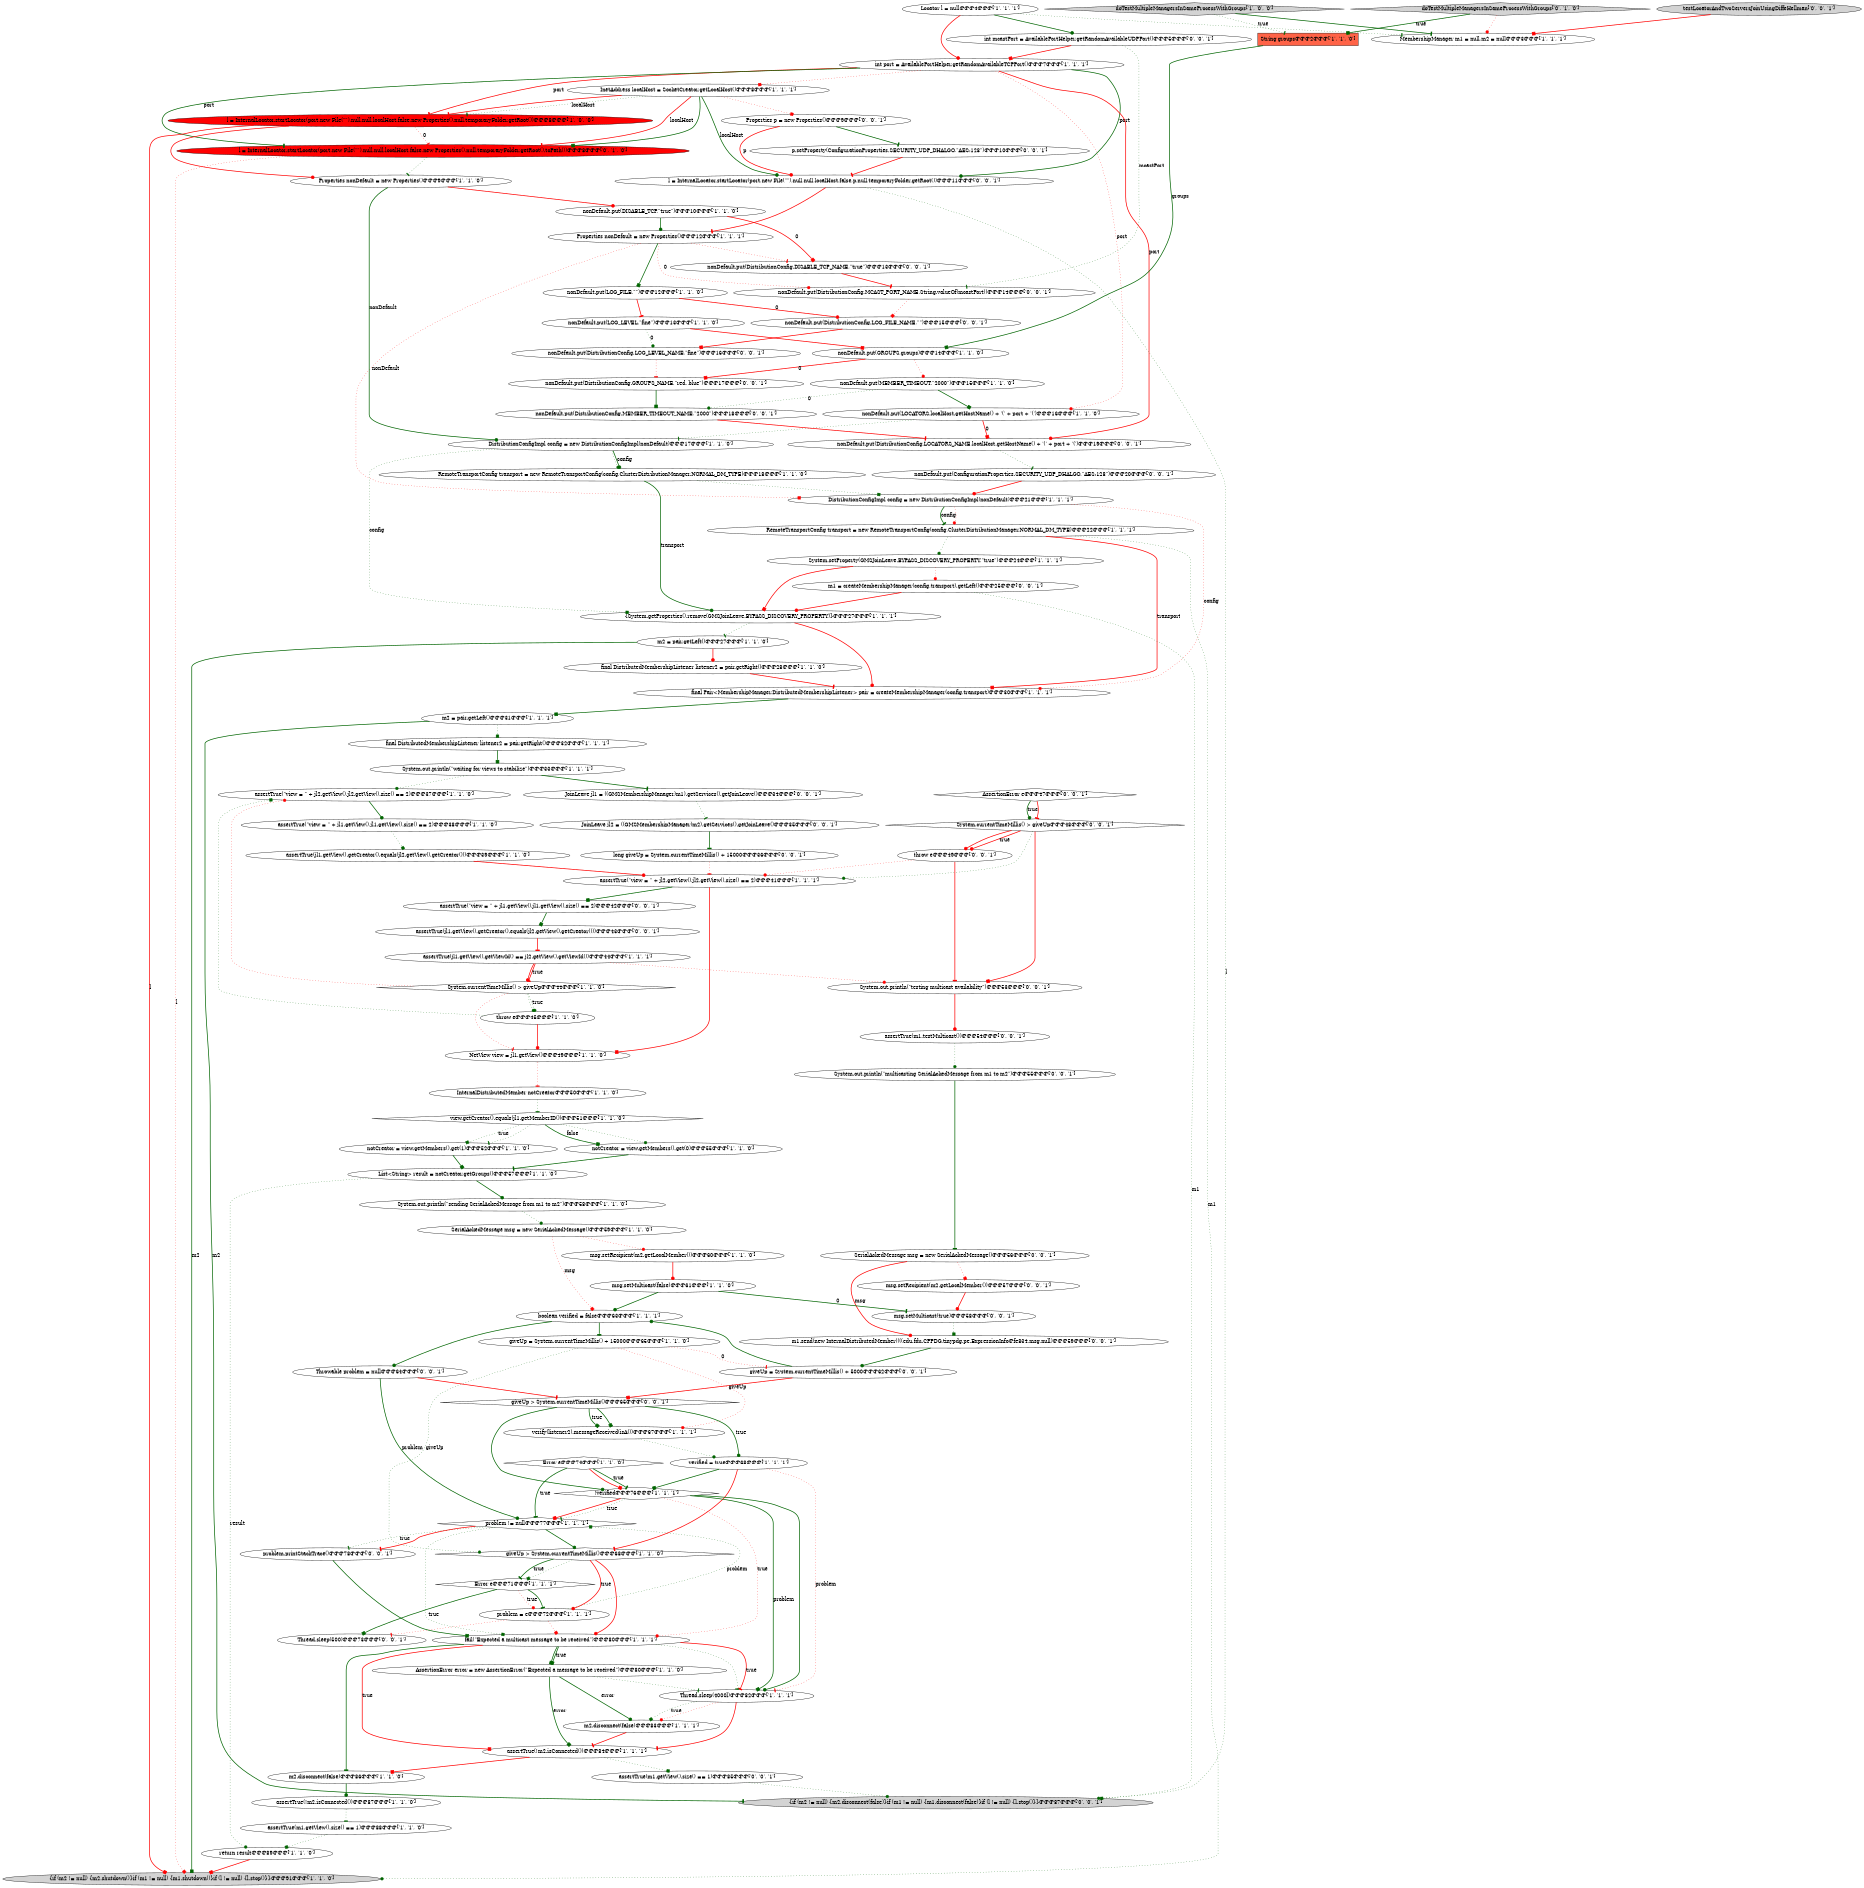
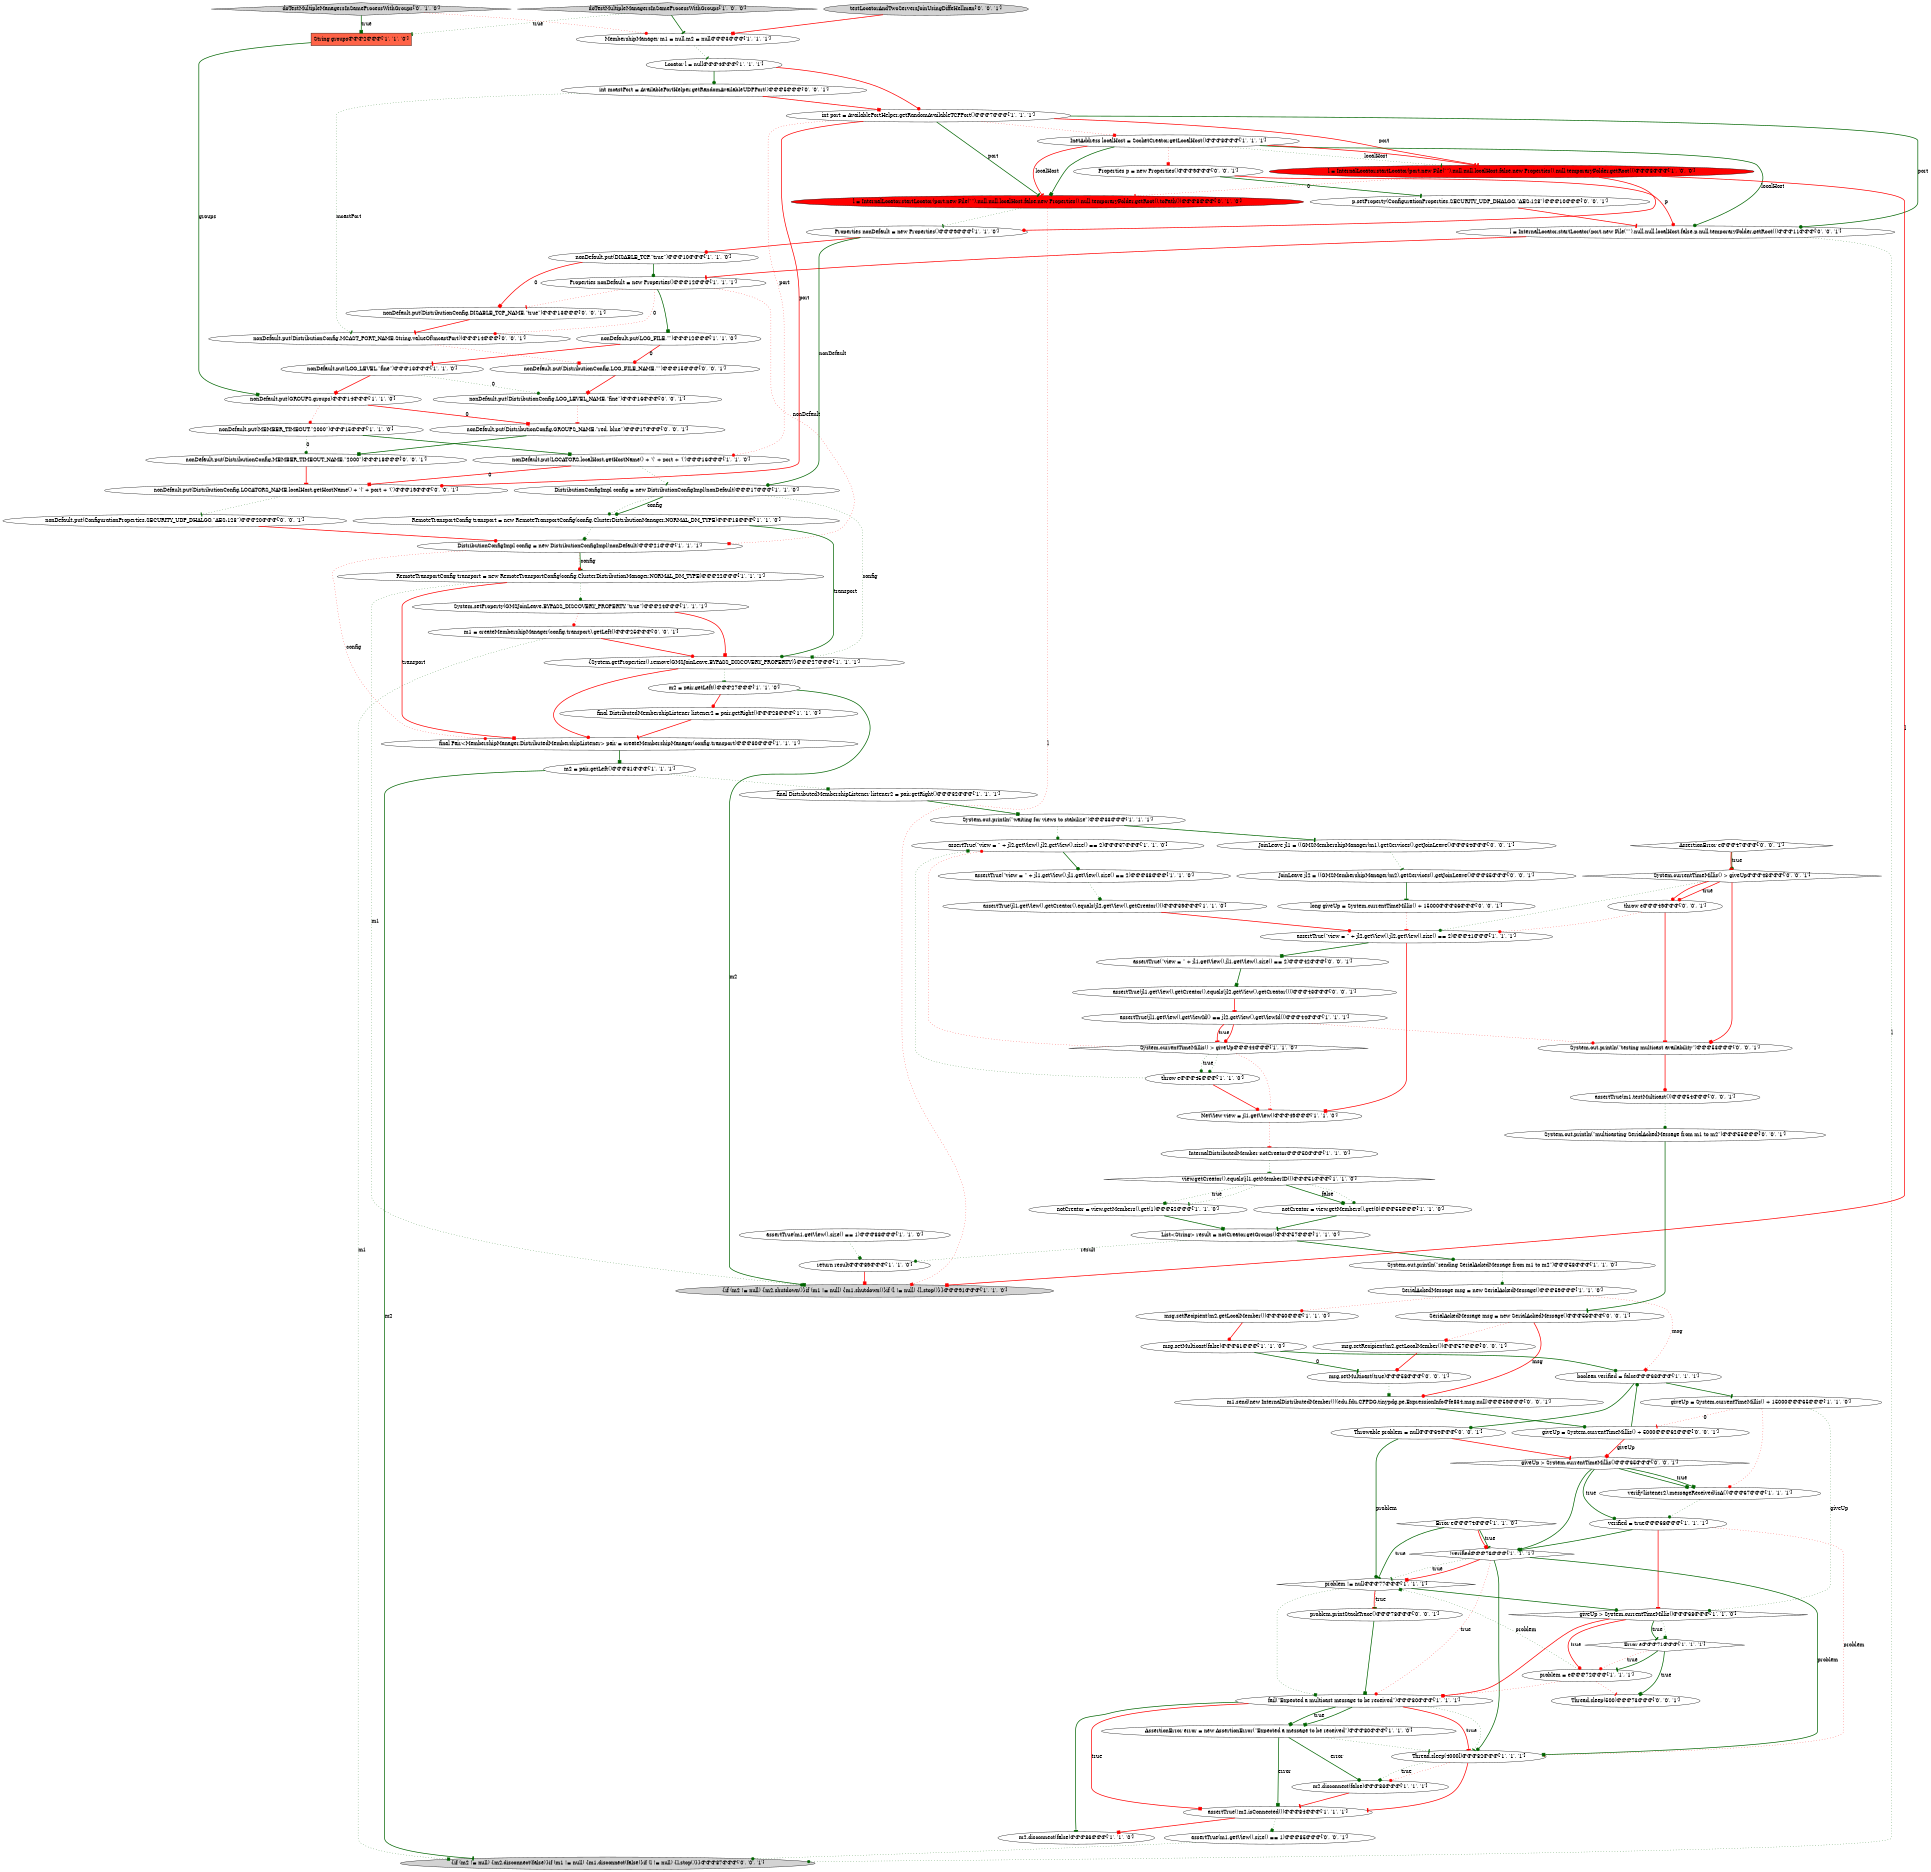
(1209, 25) -> (700, 52)
(346, 1803) -> none
